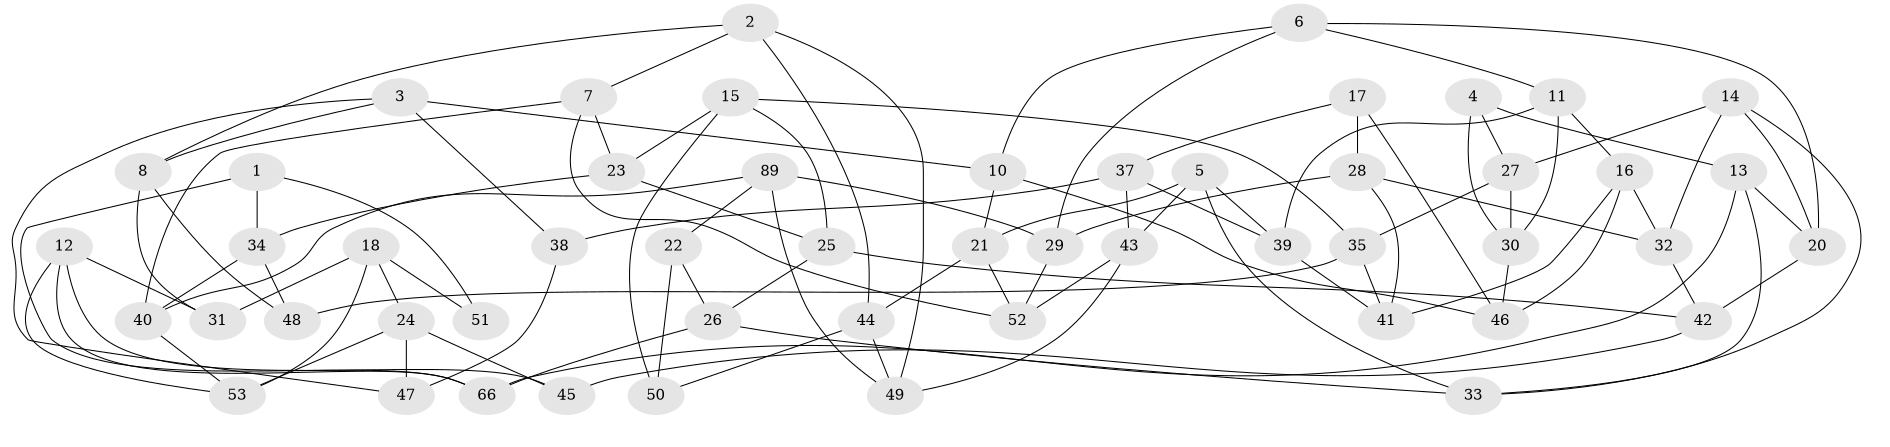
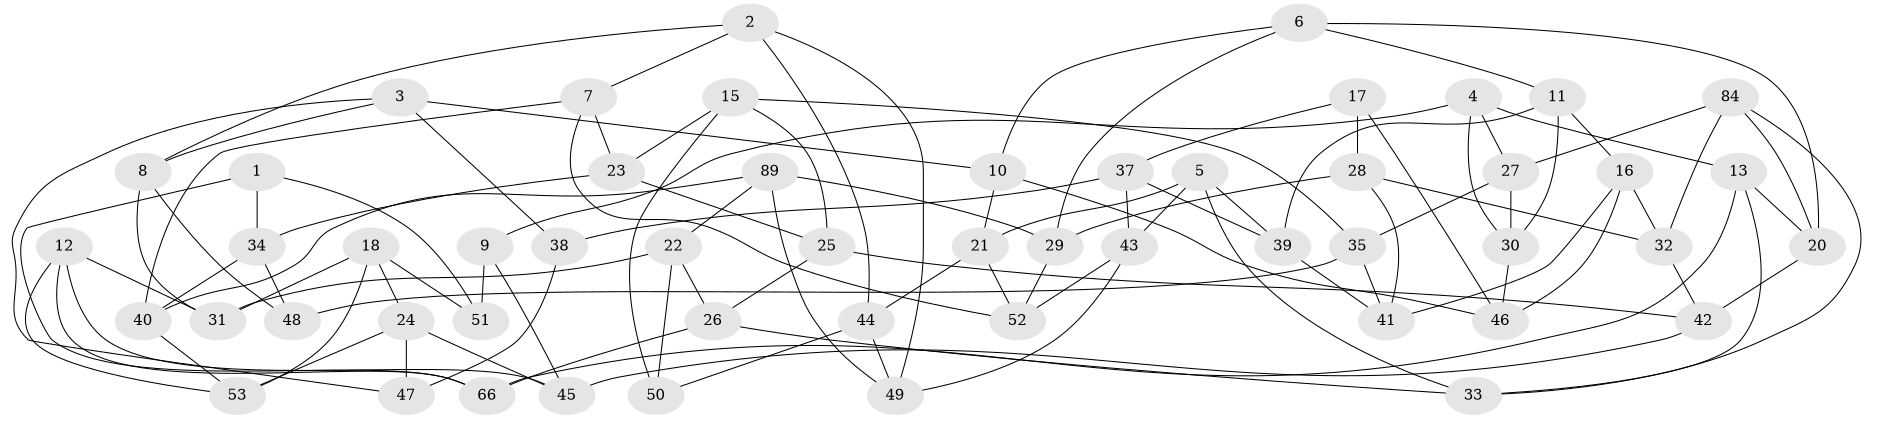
(1731, 97) -> (1731, 97)
none -> (485, 247)
none -> (443, 278)
